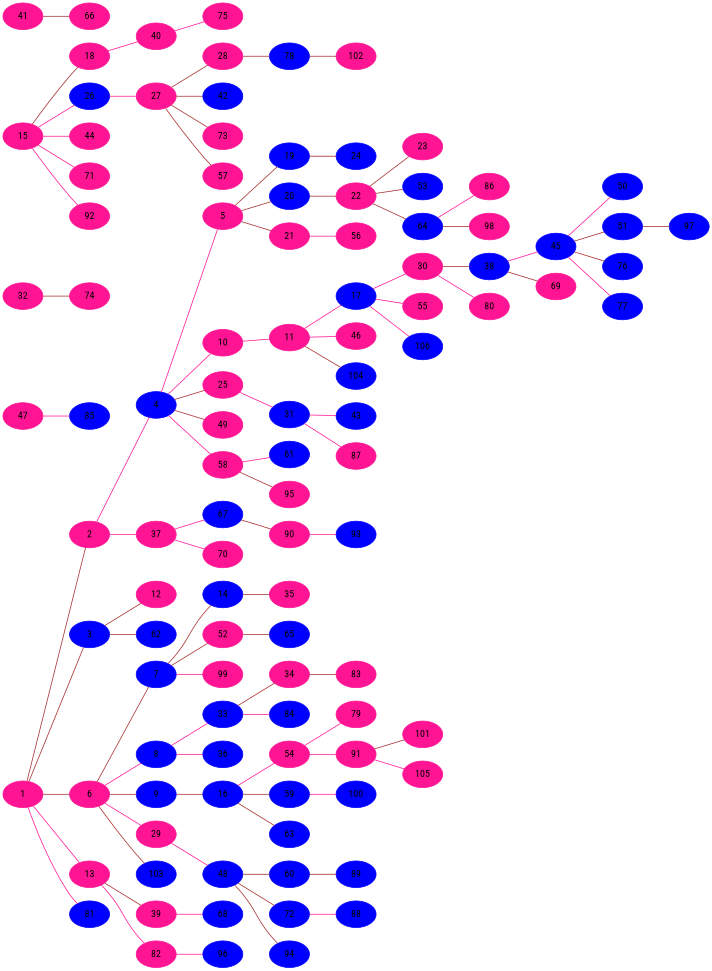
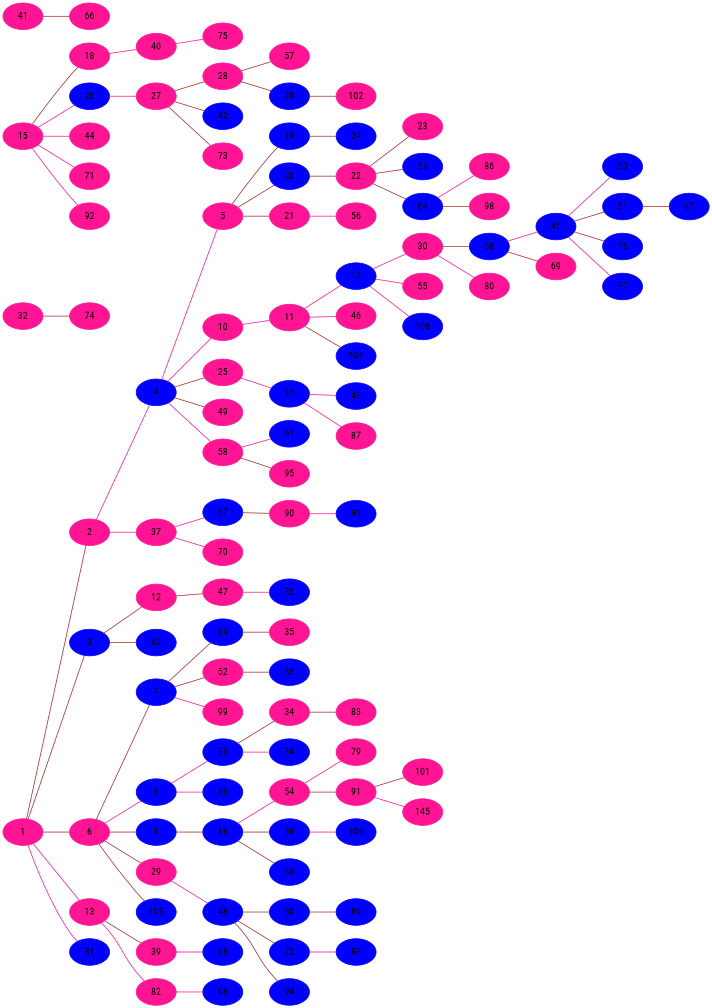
(187, 137) -> (256, 66)
none -> (189, 595)
(323, 754) -> (323, 792)
(423, 774) -> (423, 812)
(123, 814) -> (123, 852)
